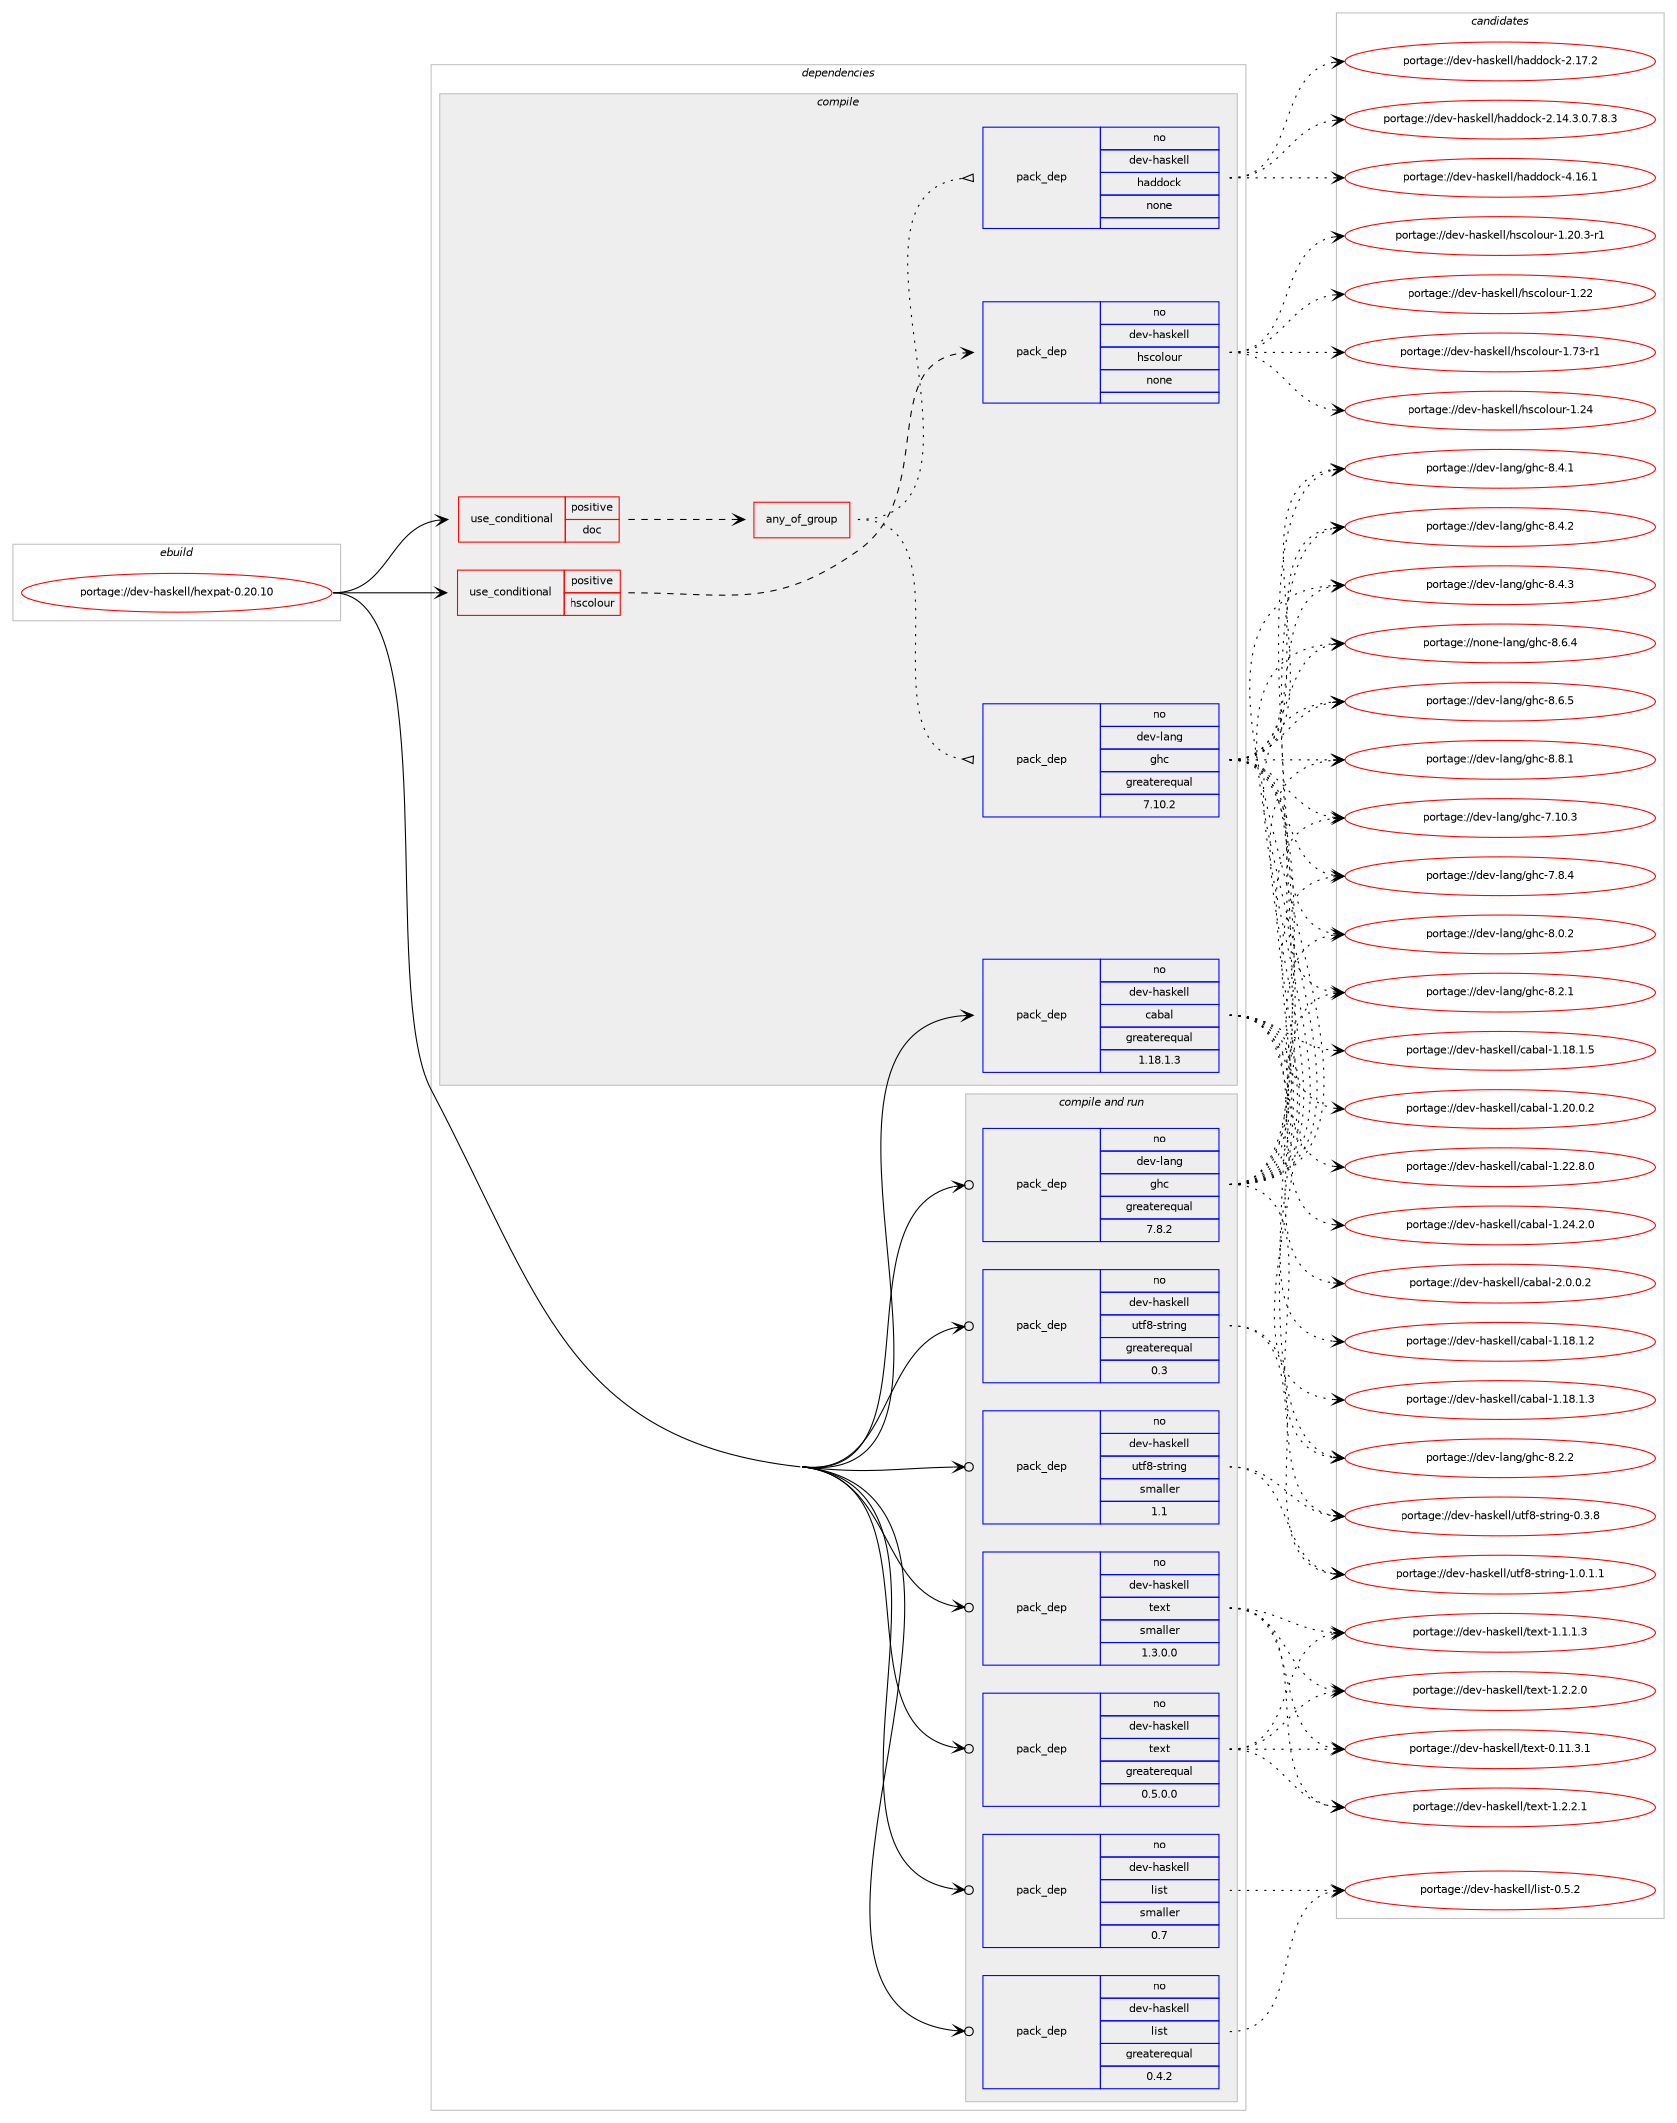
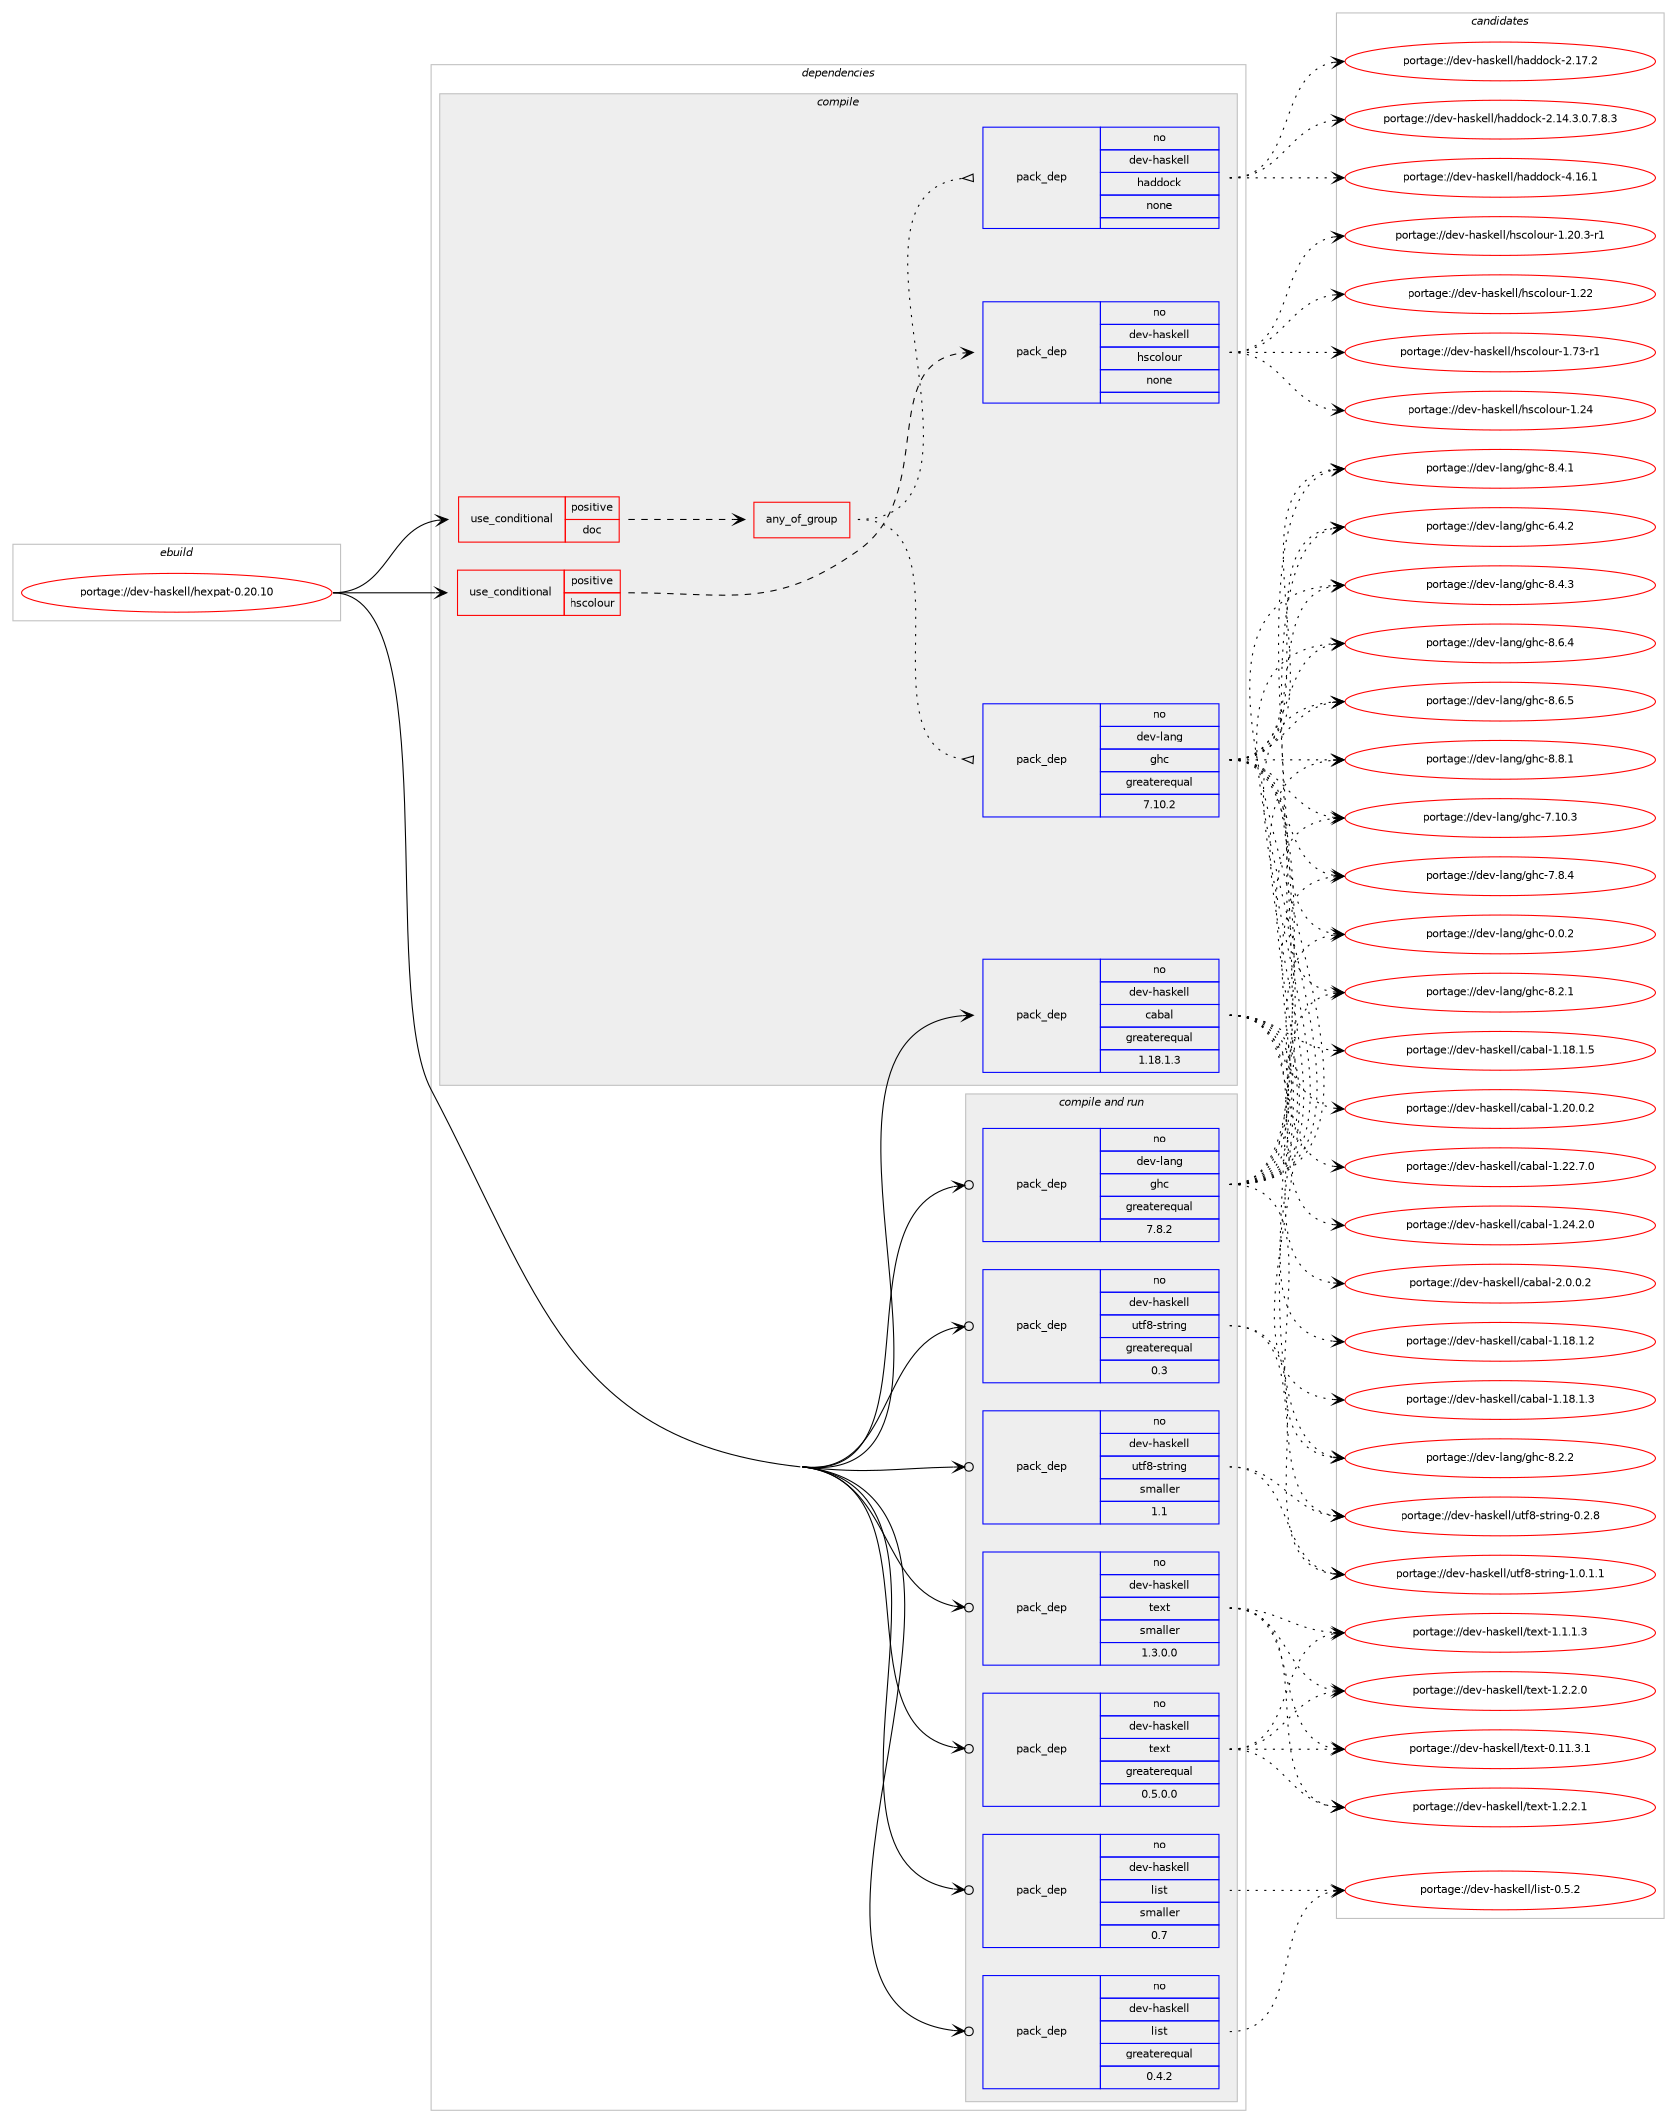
(1500, 527) -> (1500, 527)
(1500, 643) -> (1500, 643)
(1500, 934) -> (1500, 934)
(1500, 1167) -> (1500, 1167)
(1500, 1516) -> (1500, 1516)
